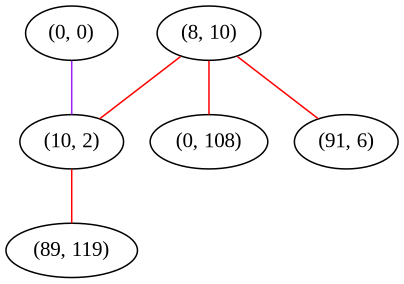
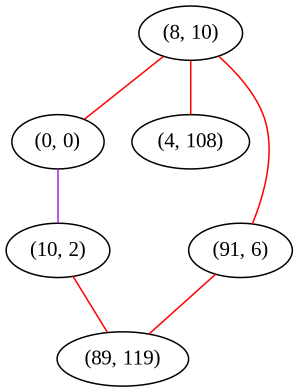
(140, 88) -> (124, 88)
(209, 142) -> (191, 142)
none -> (182, 304)
